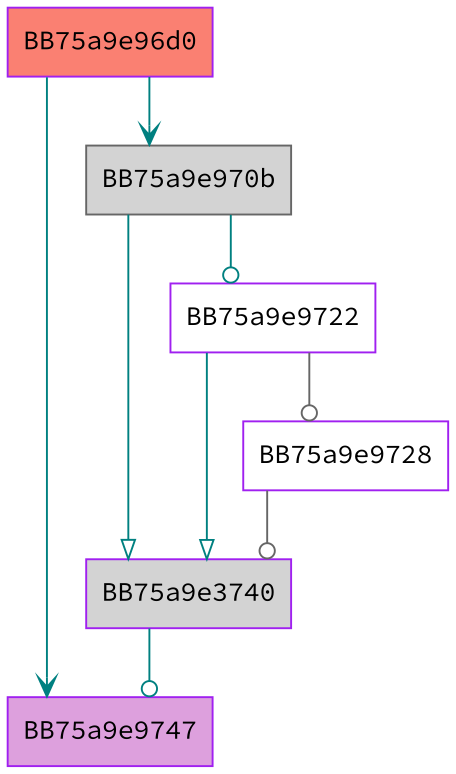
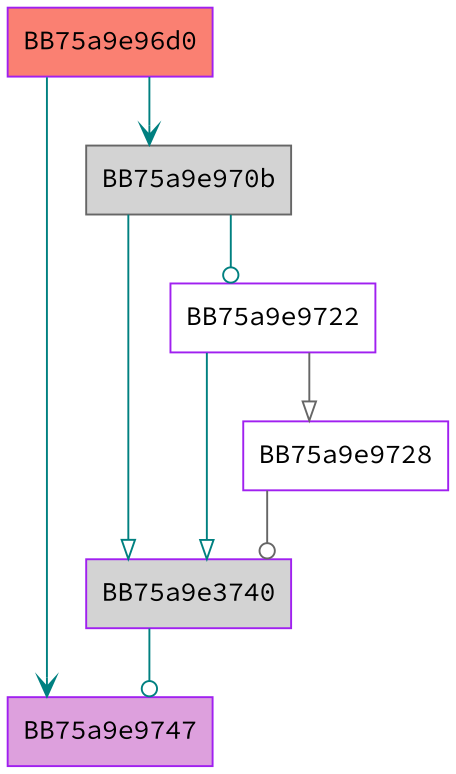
(309, 379) -> (309, 377)
